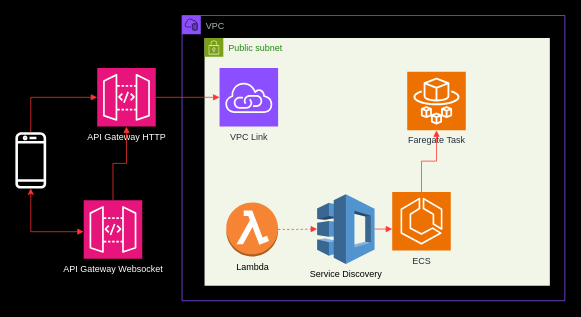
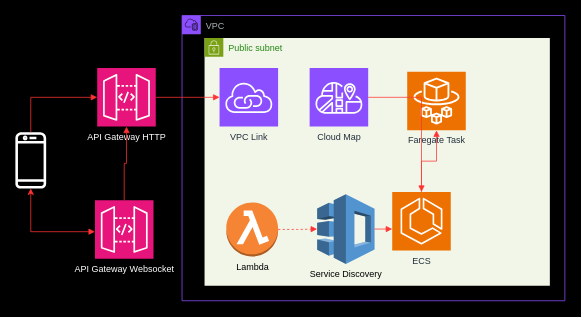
none -> (339, 97)
none -> (404, 97)
(113, 229) -> (124, 229)
